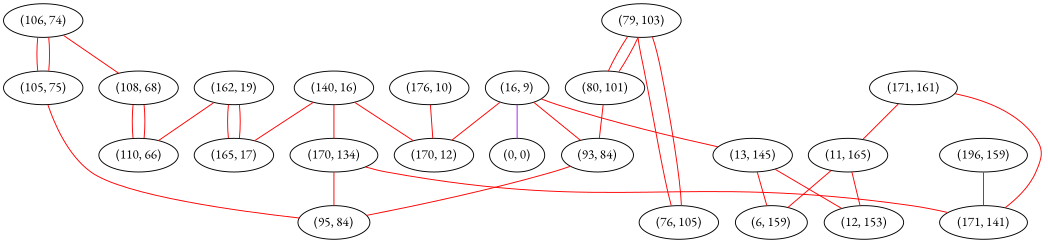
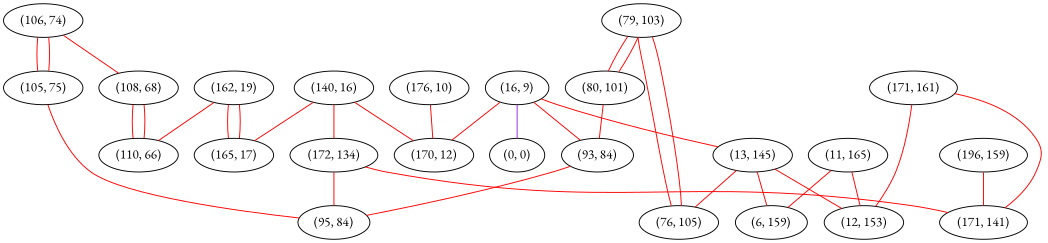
(881, 122) -> (901, 158)
(334, 155) -> (334, 155)
none -> (719, 186)
